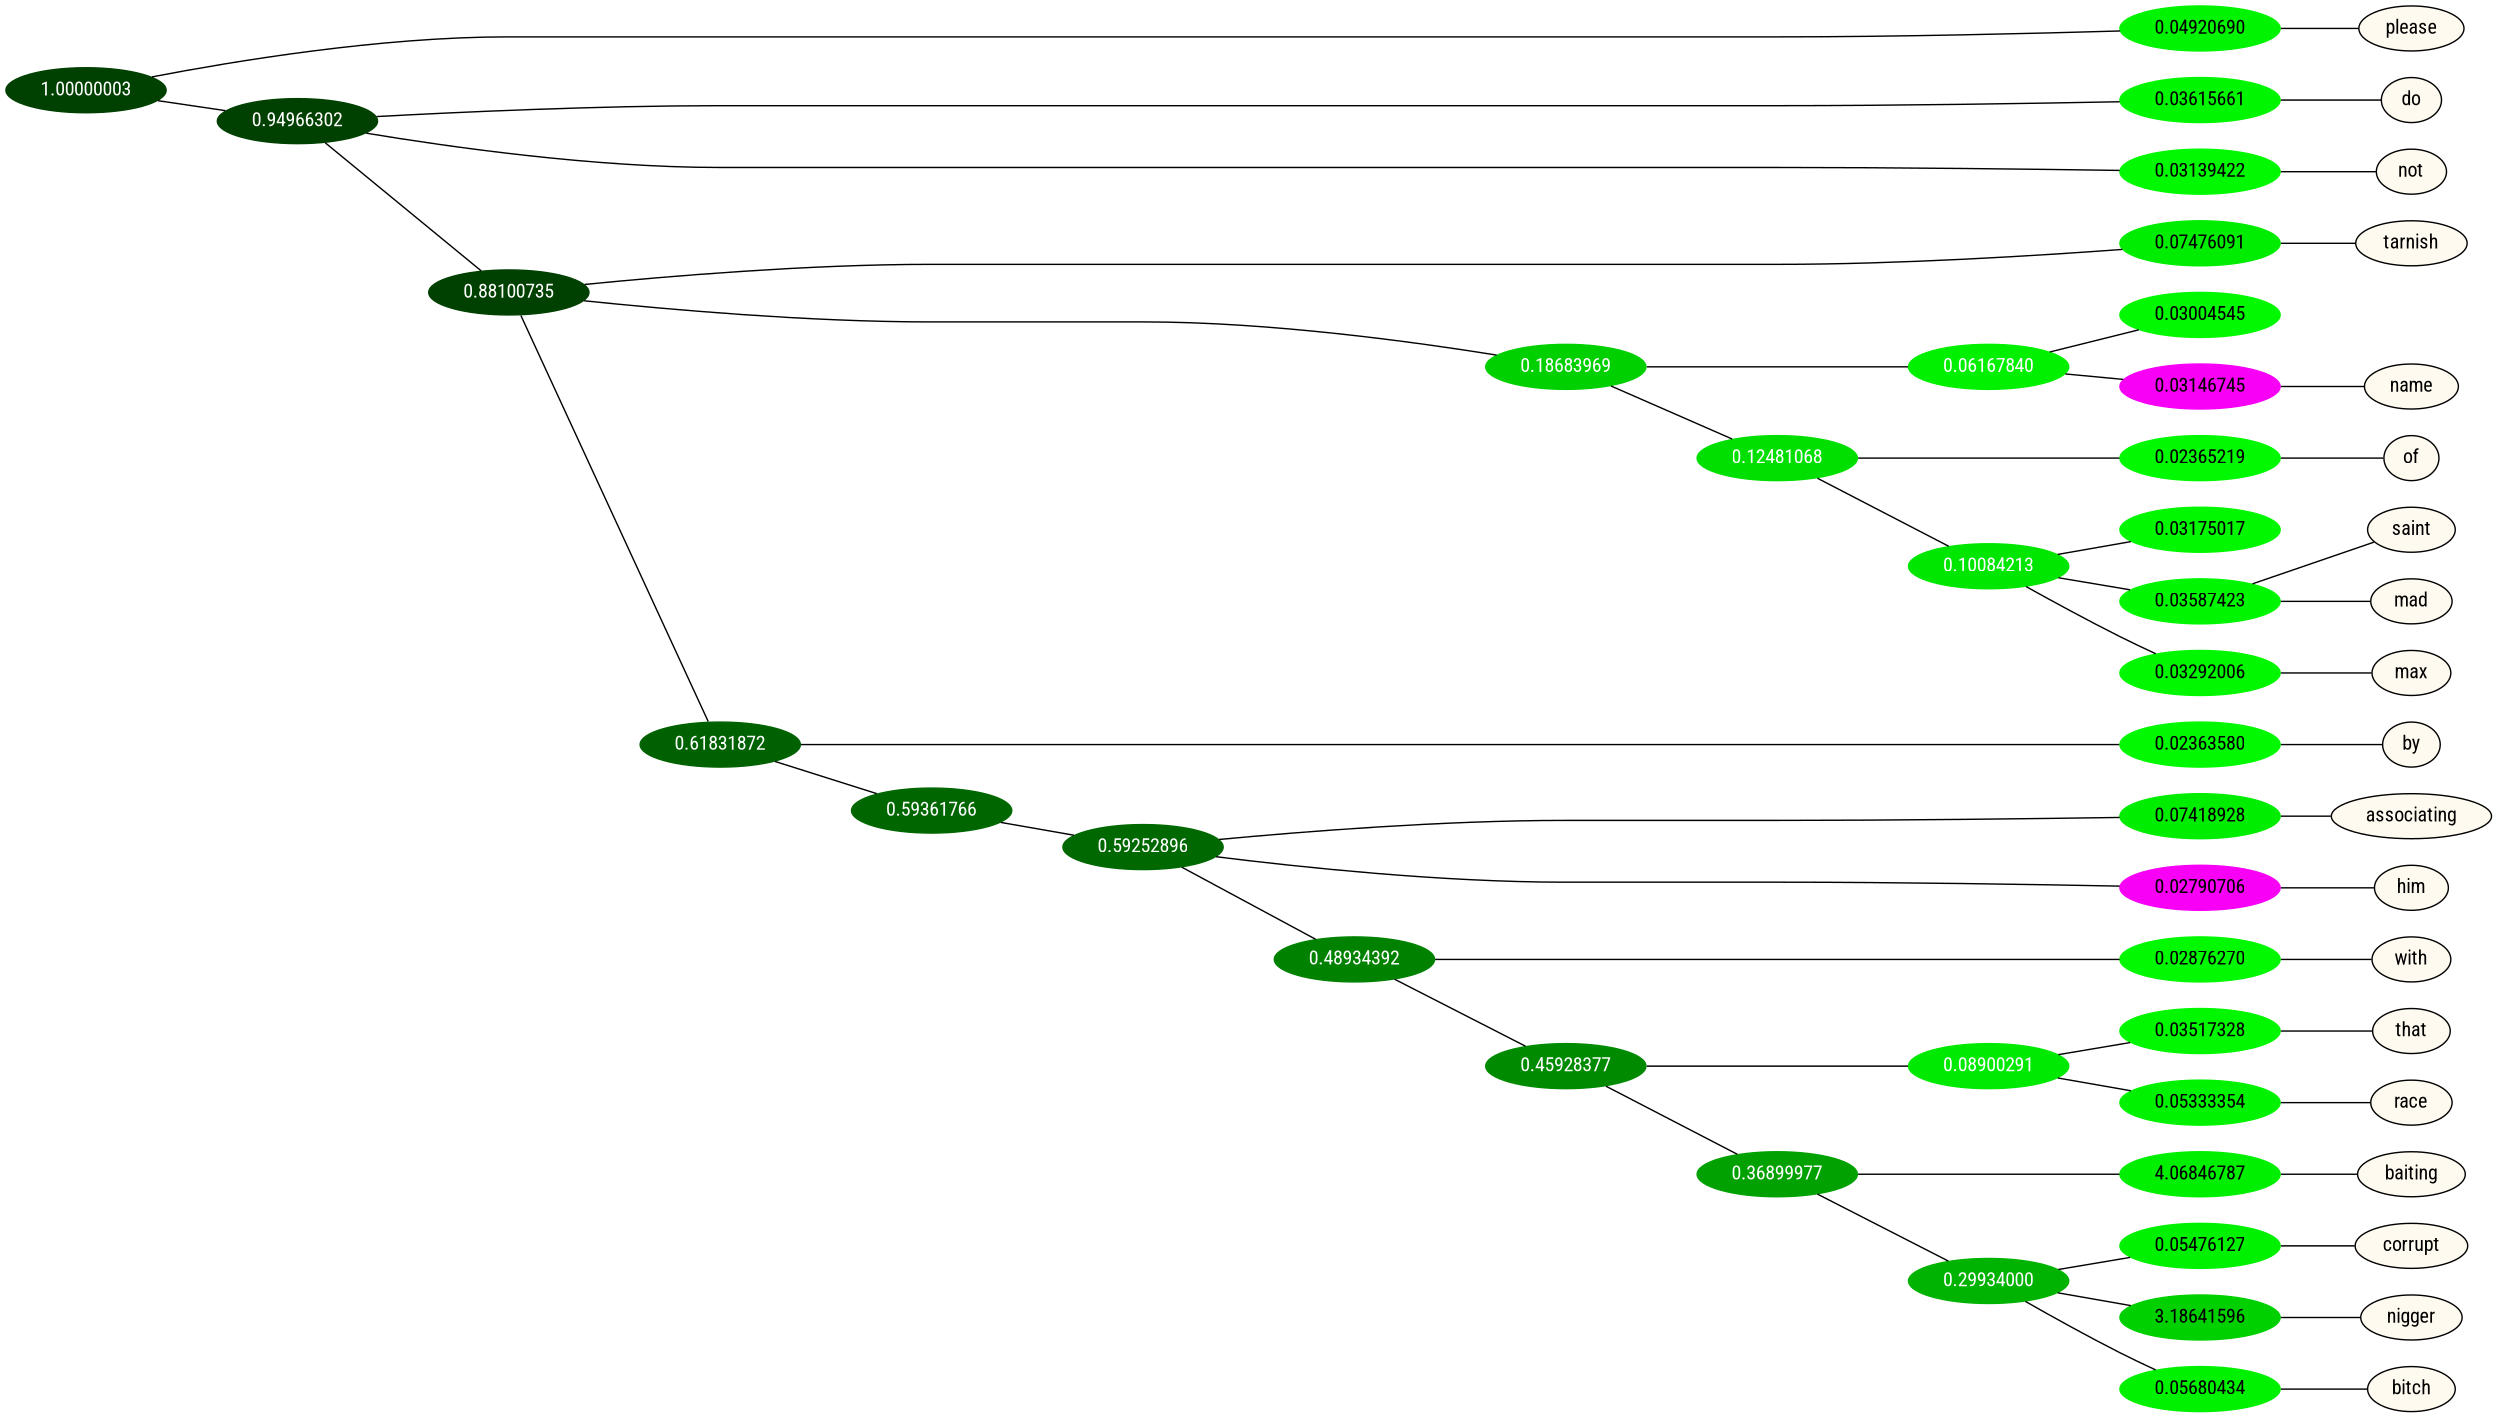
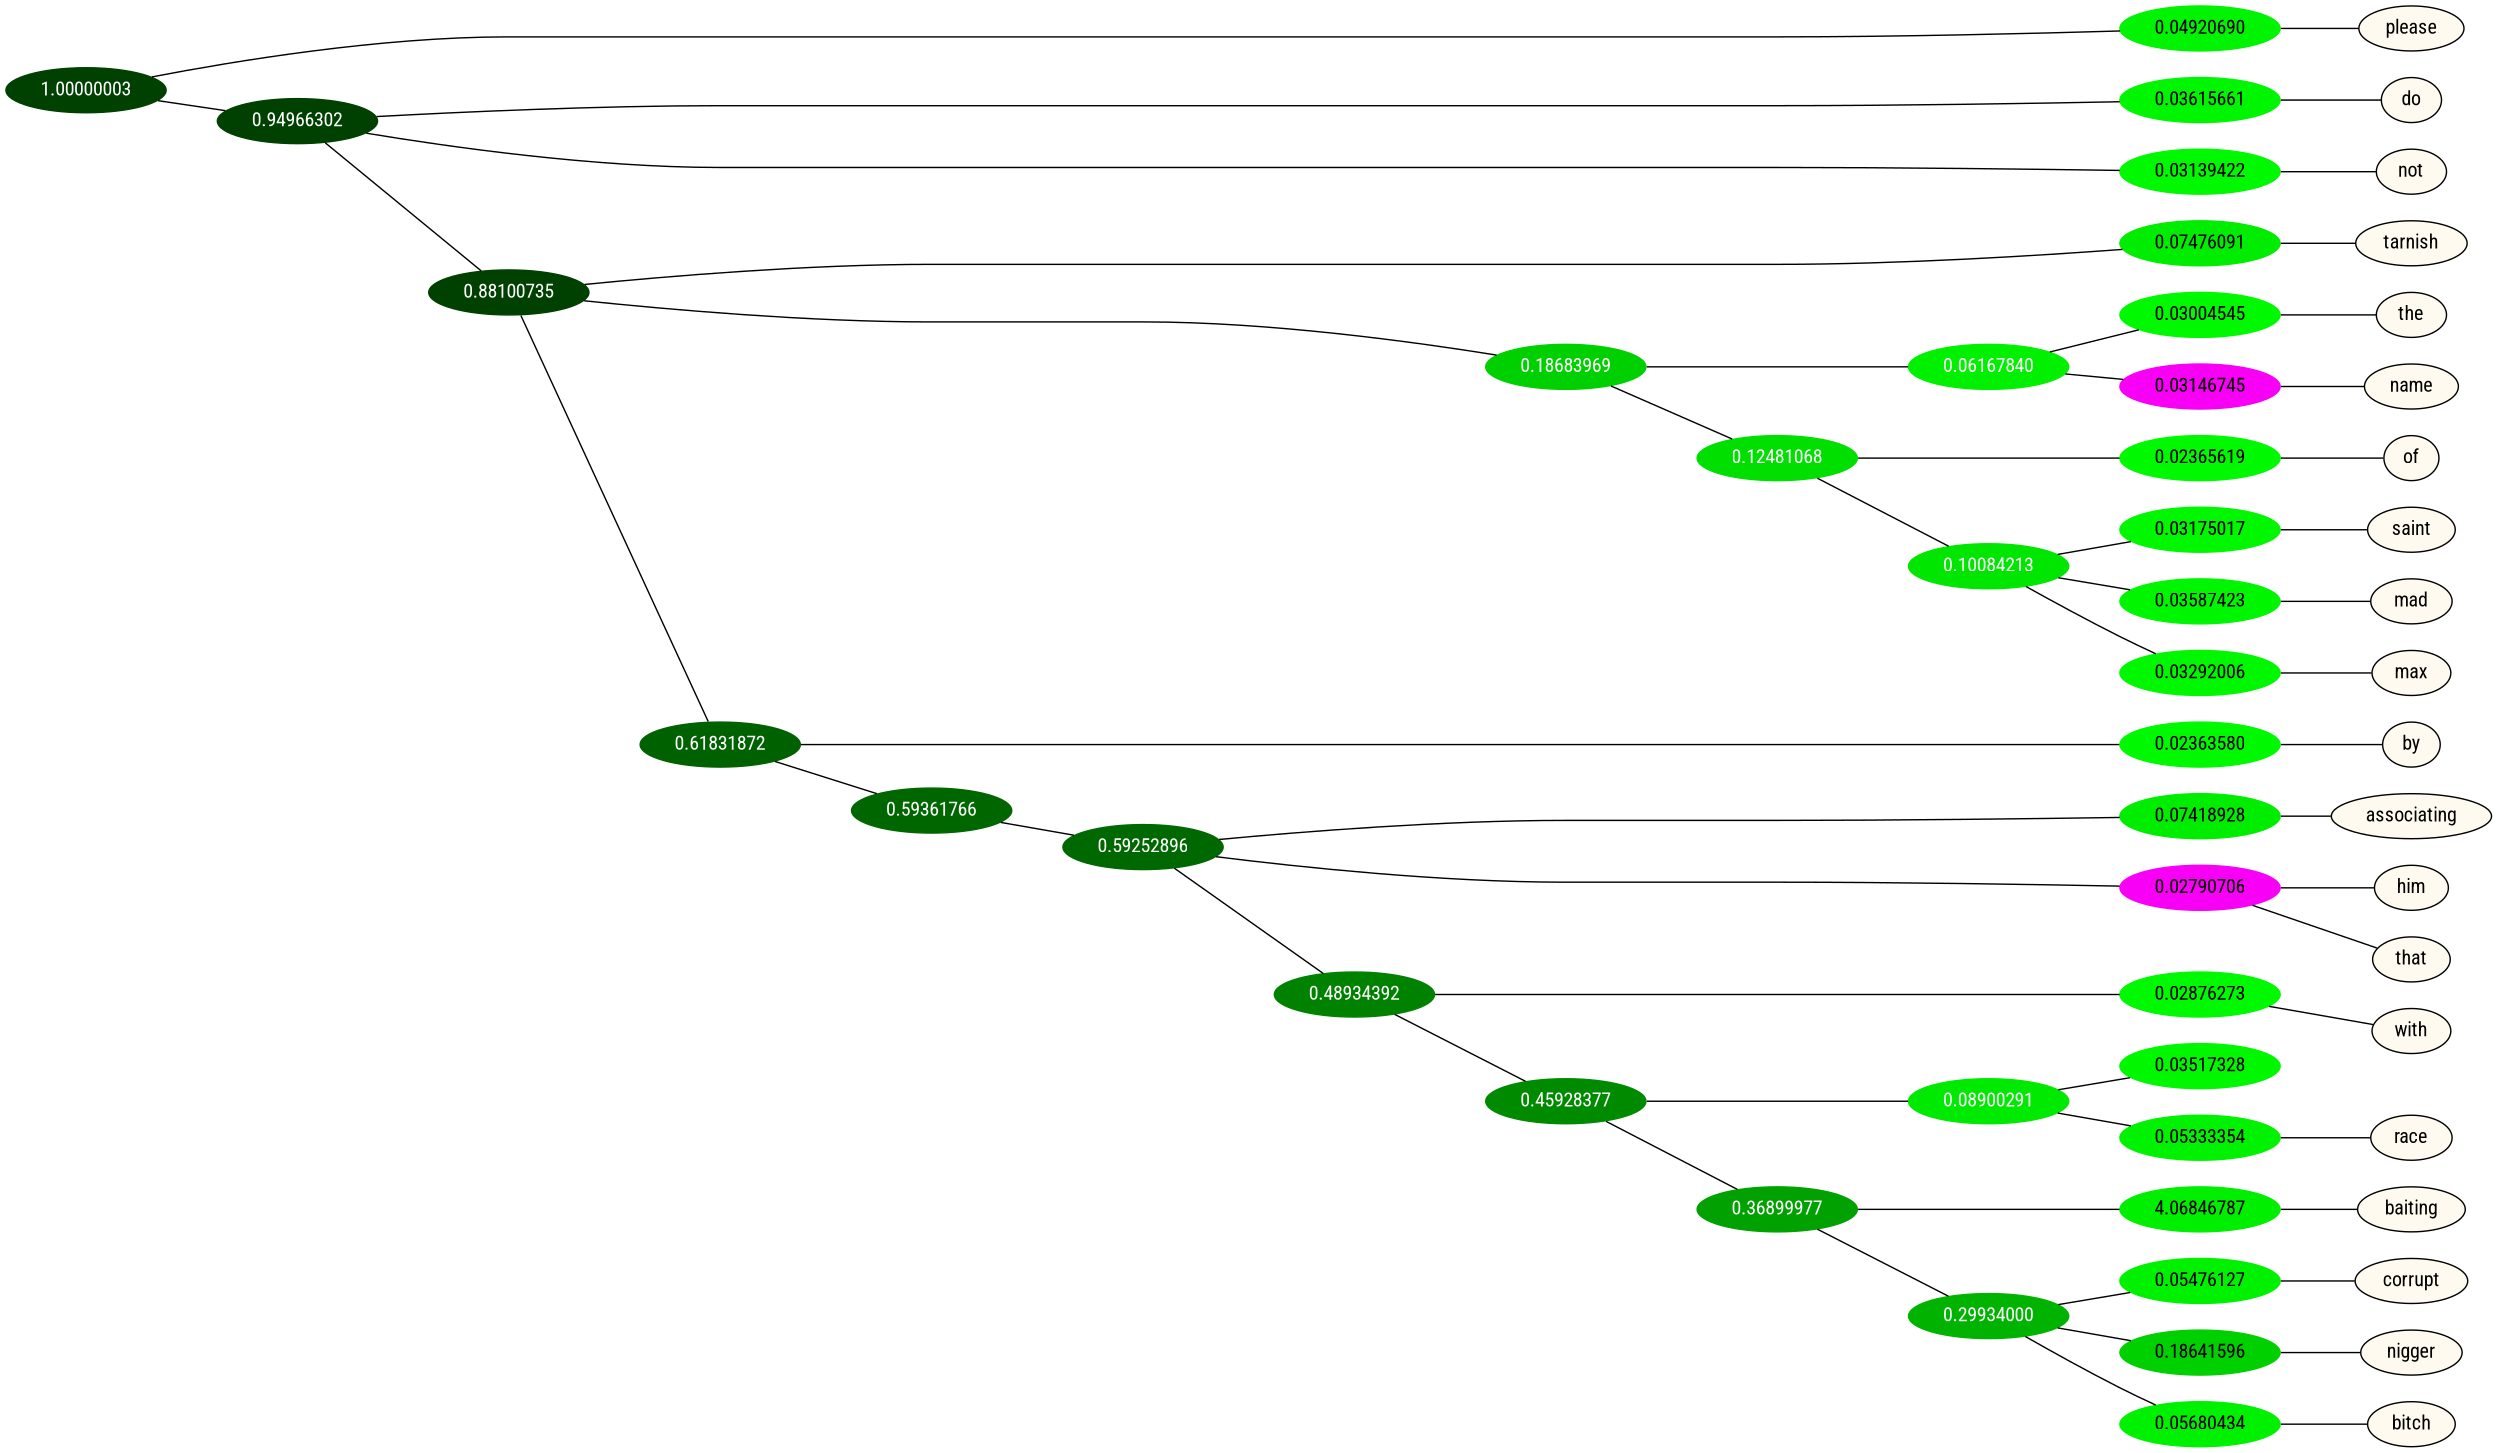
none -> (2411, 315)
(2200, 458) -> (2200, 458)
(2313, 563) -> (2324, 530)
(2200, 959) -> (2200, 994)
(2327, 1031) -> (2315, 927)
(2200, 1317) -> (2200, 1353)
